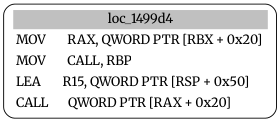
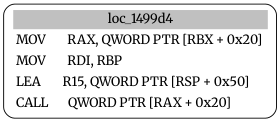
(74, 61) -> (69, 61)
